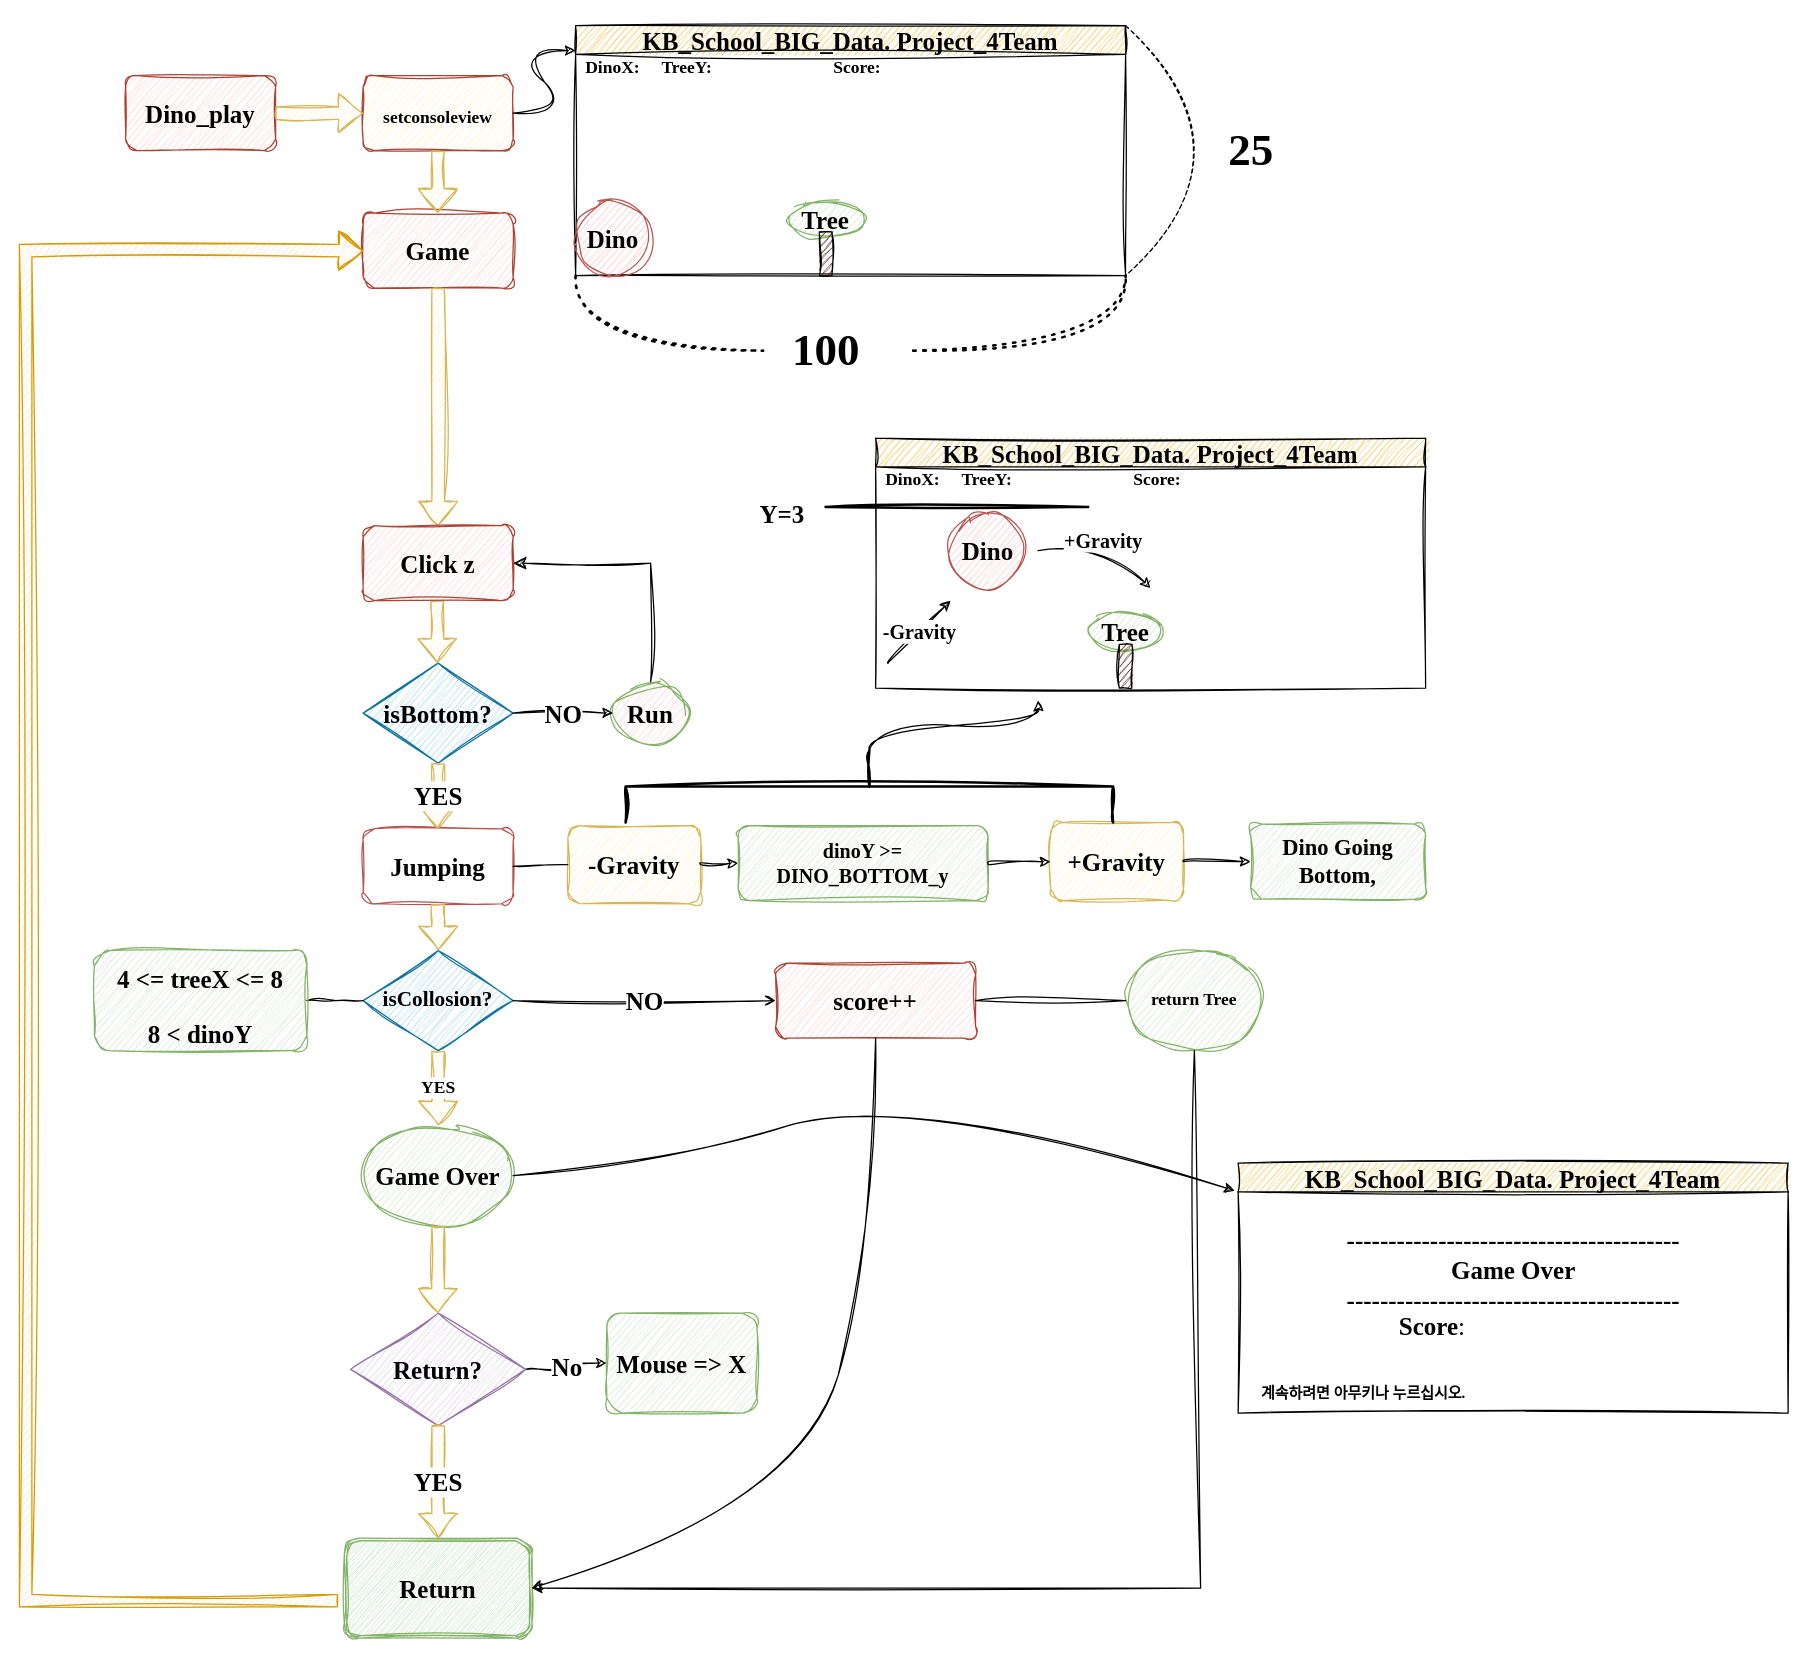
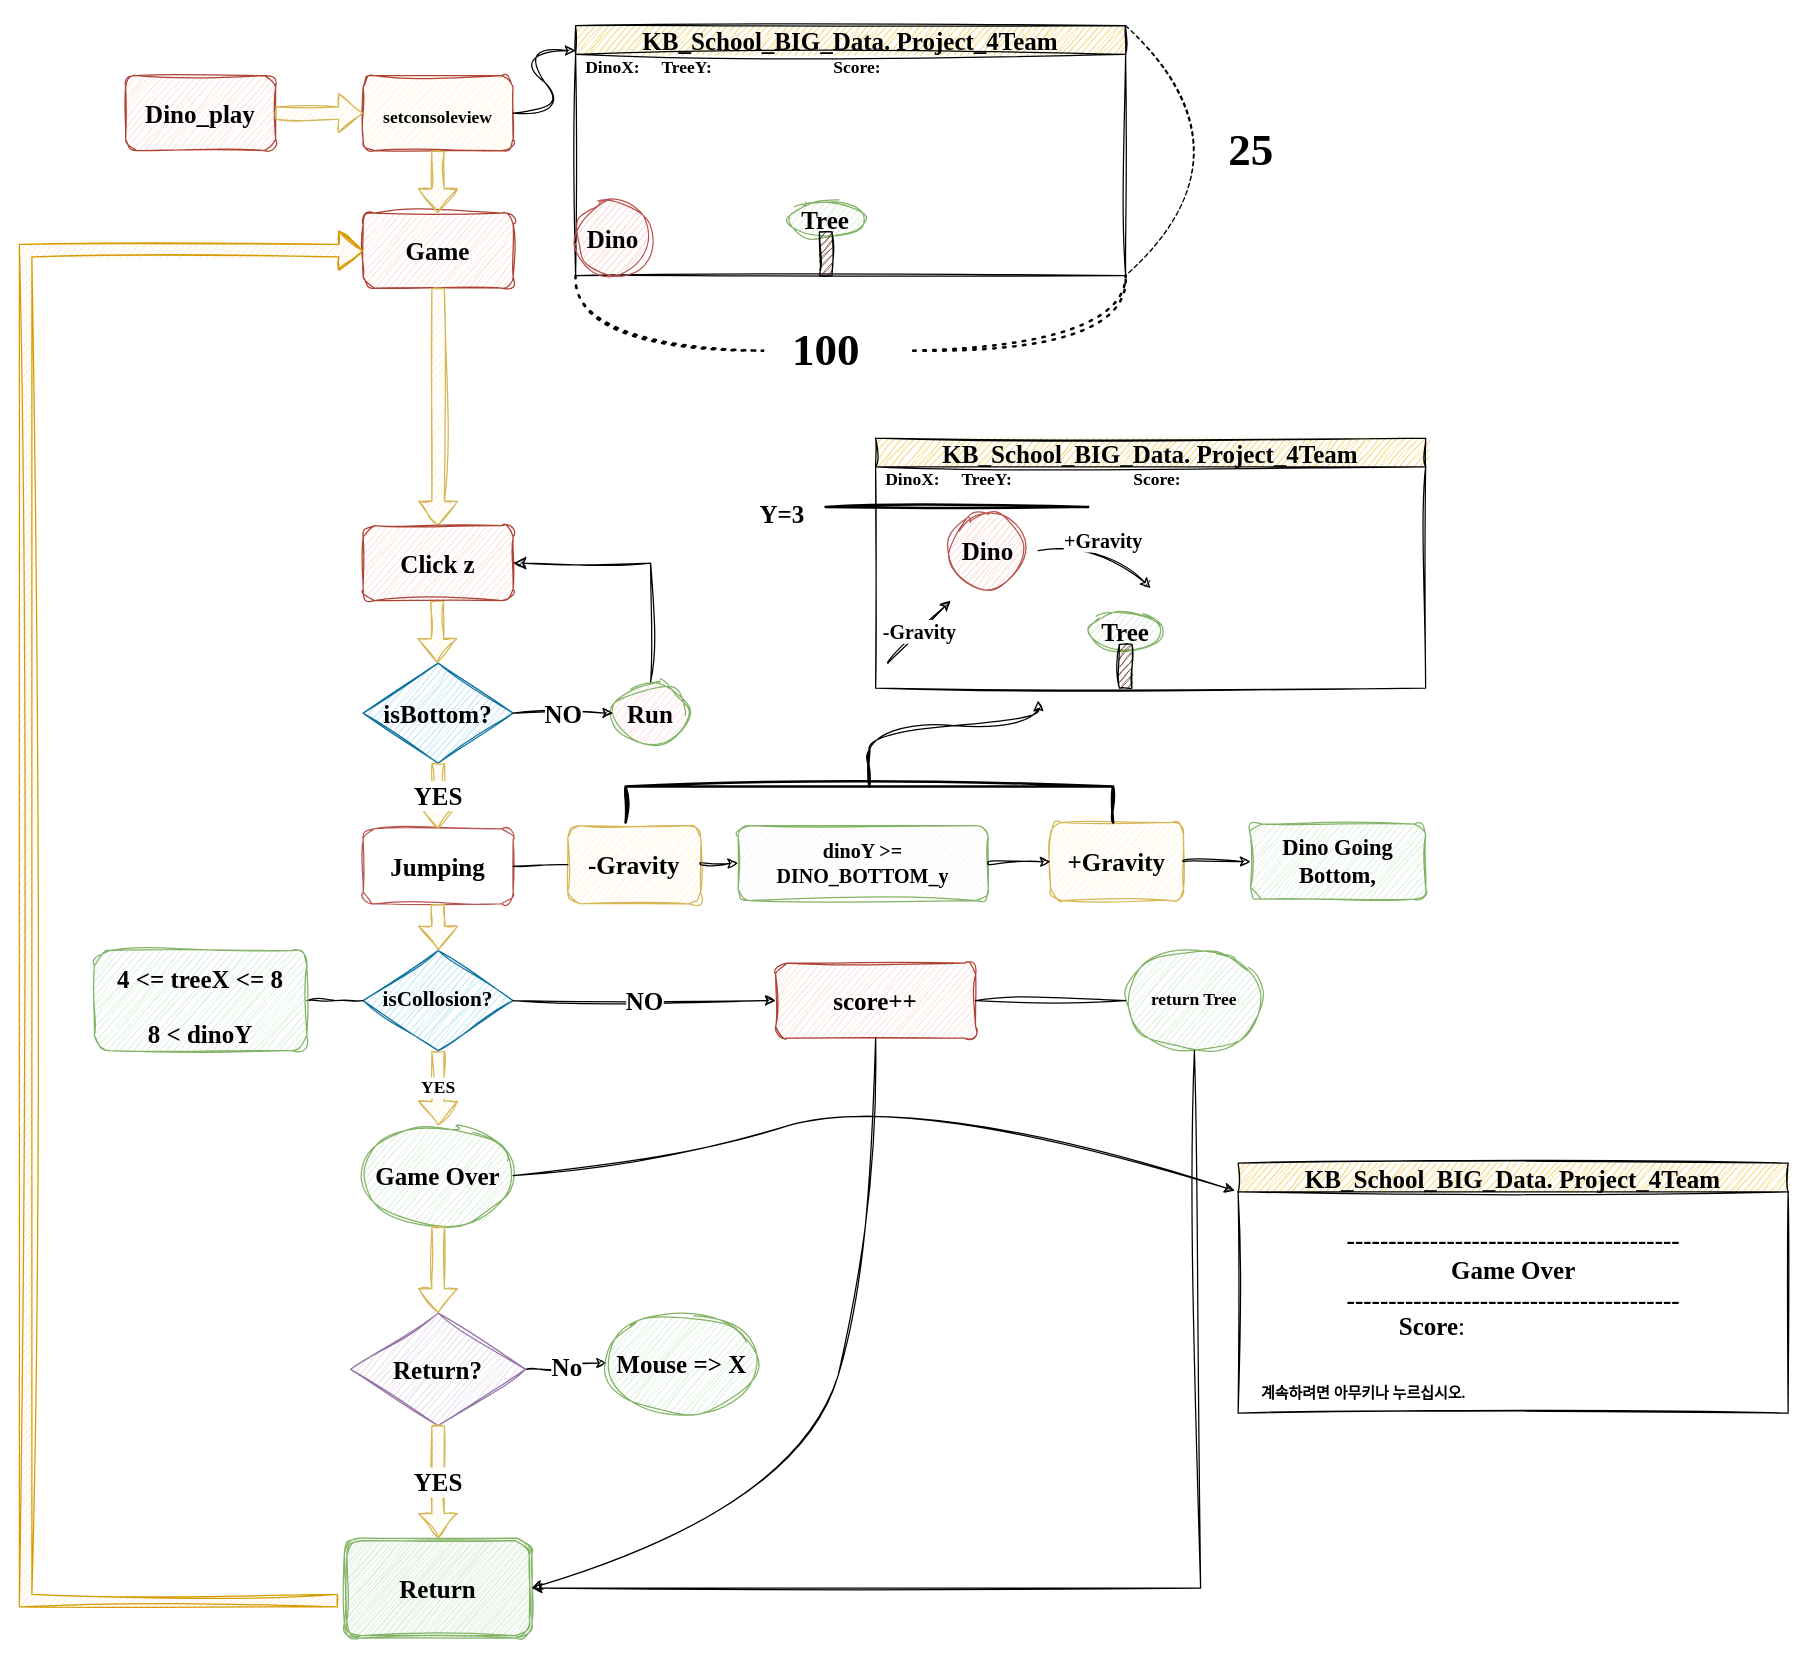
(863, 863) -> (863, 863)
(767, 1001) -> (765, 1001)
(682, 1363) -> (682, 1363)
